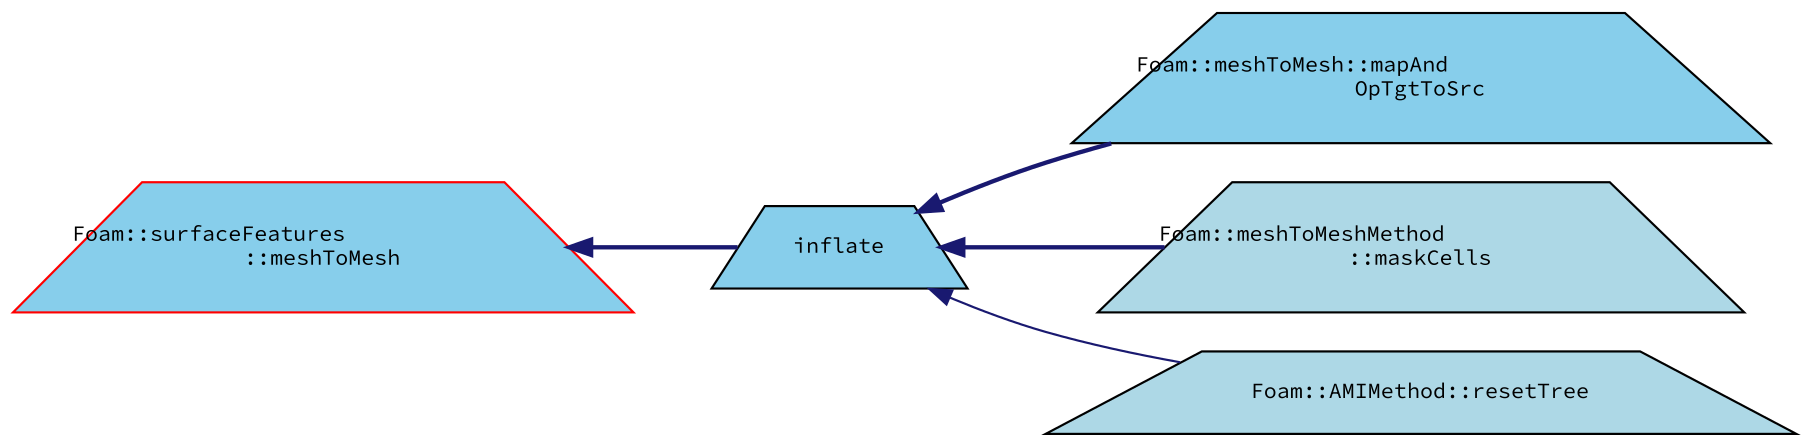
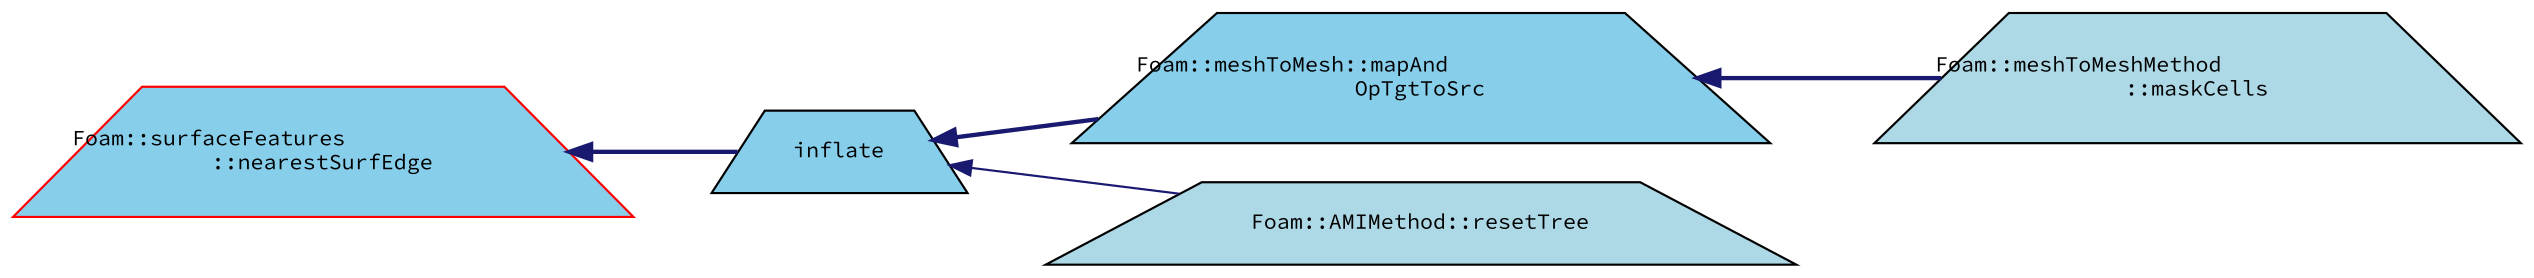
(323, 247) -> (323, 152)
(1064, 247) -> (1831, 78)
